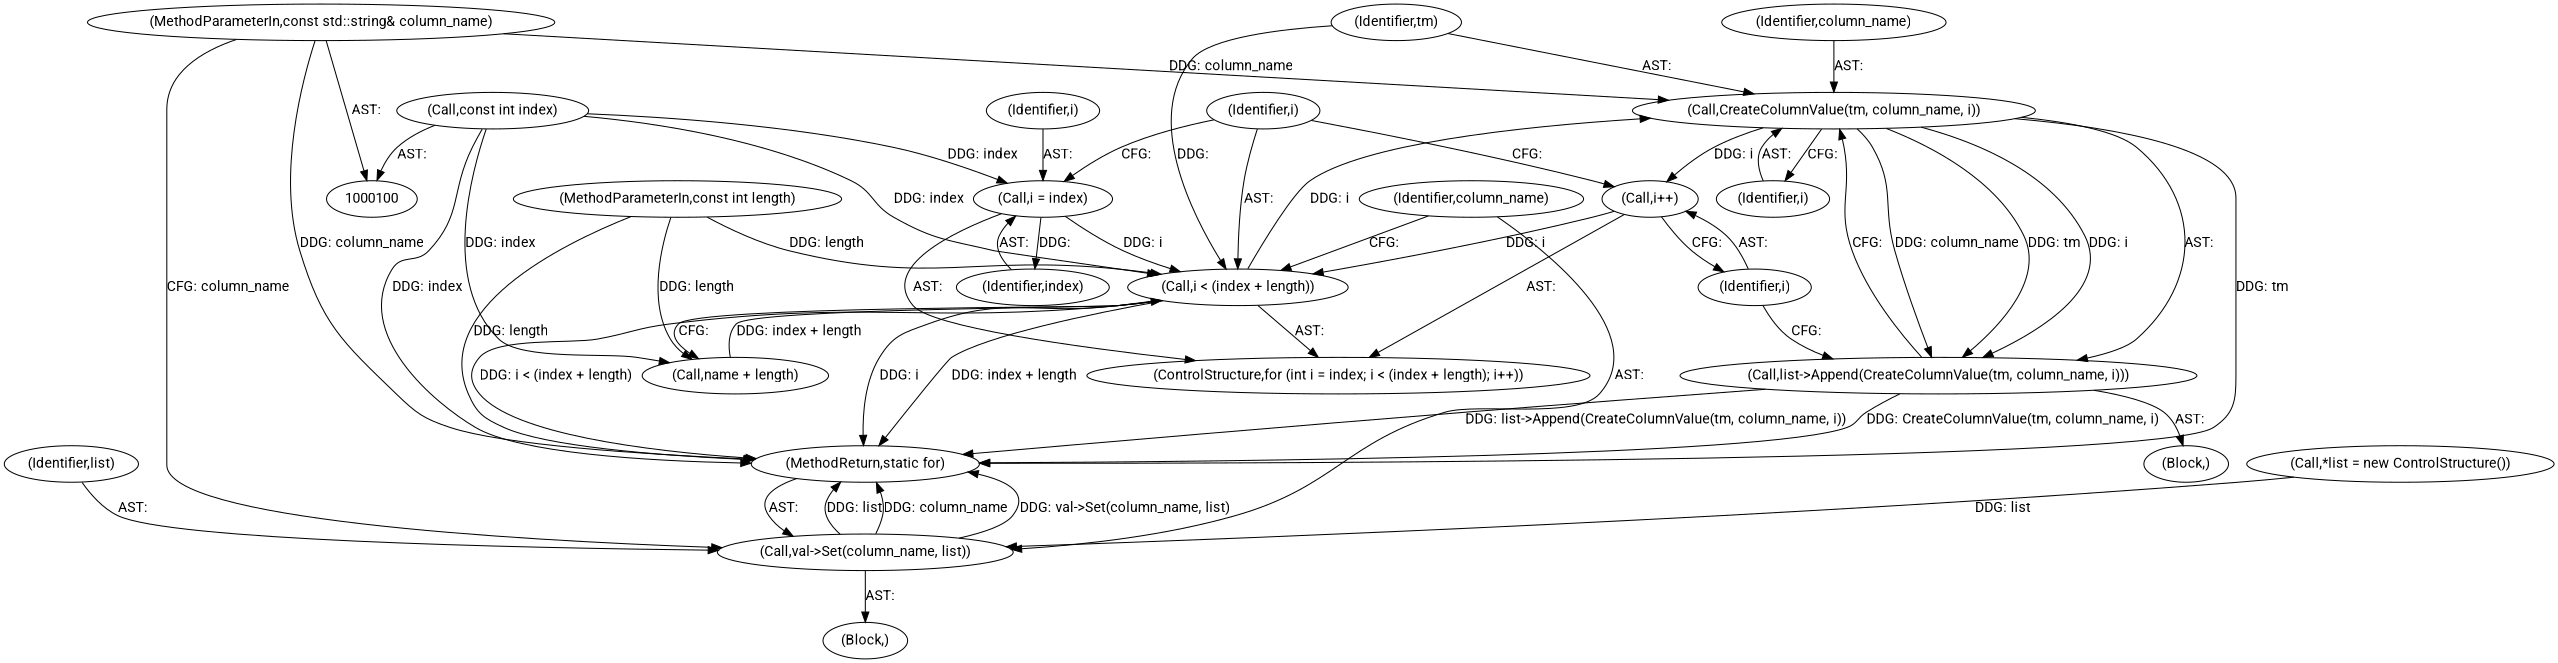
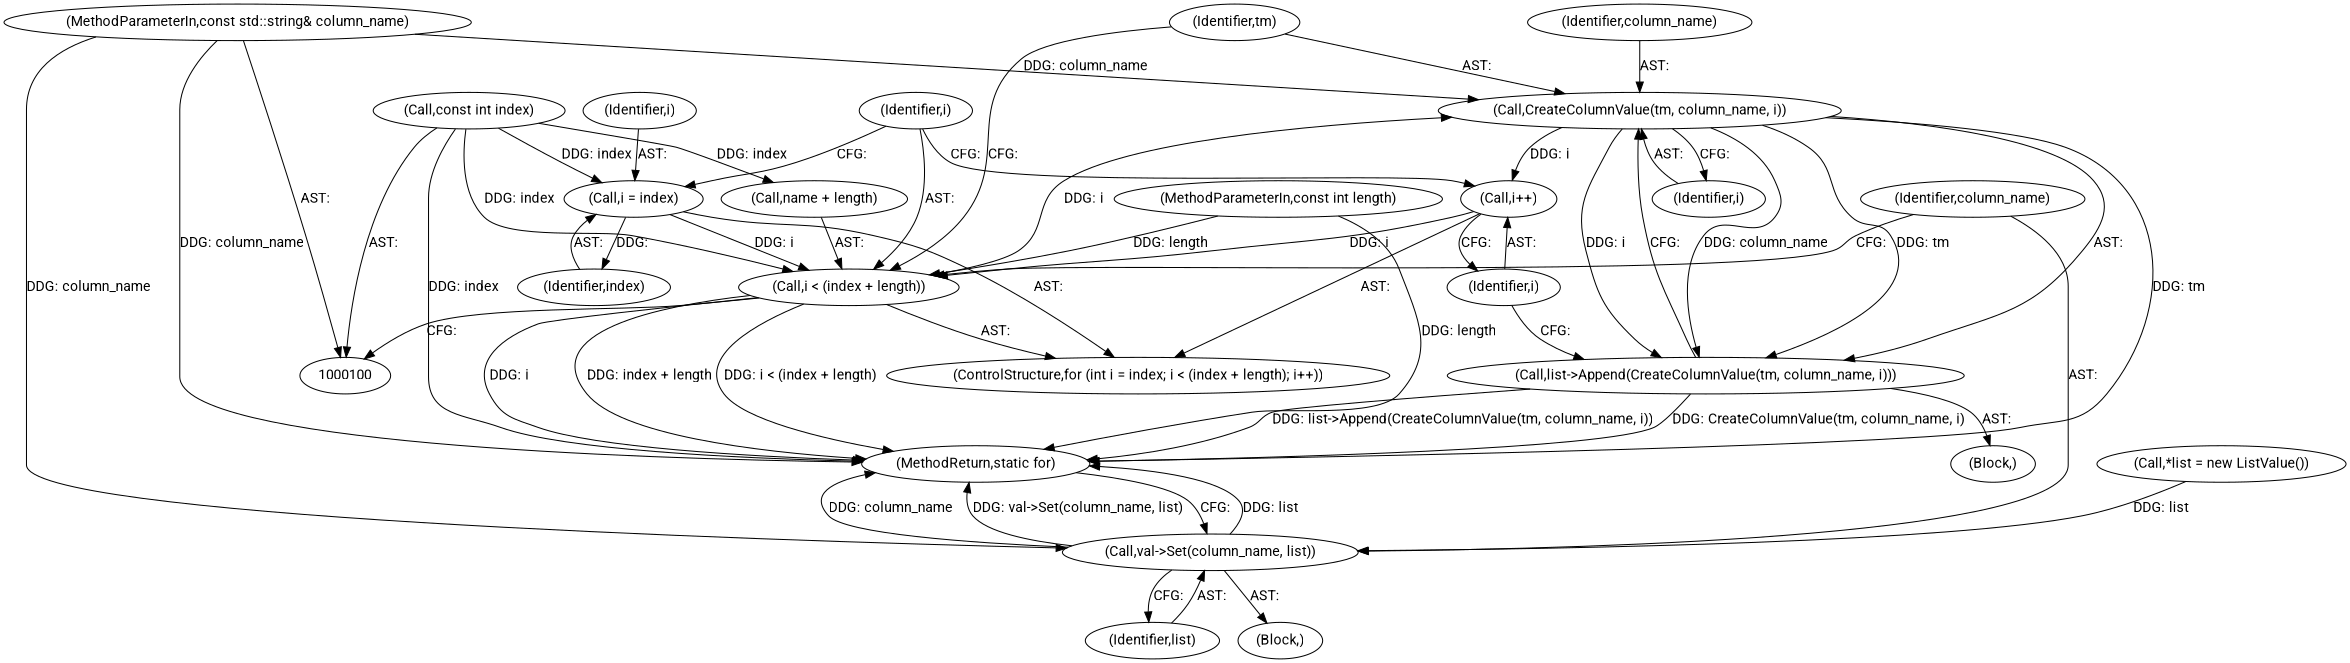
(1195, 155) -> (1005, 155)
(228, 287) -> (89, 287)
(658, 288) -> none
(901, 309) -> (562, 310)
(799, 331) -> (852, 243)
(2400, 464) -> (2222, 464)
(786, 508) -> (1217, 508)
none -> (1154, 588)
